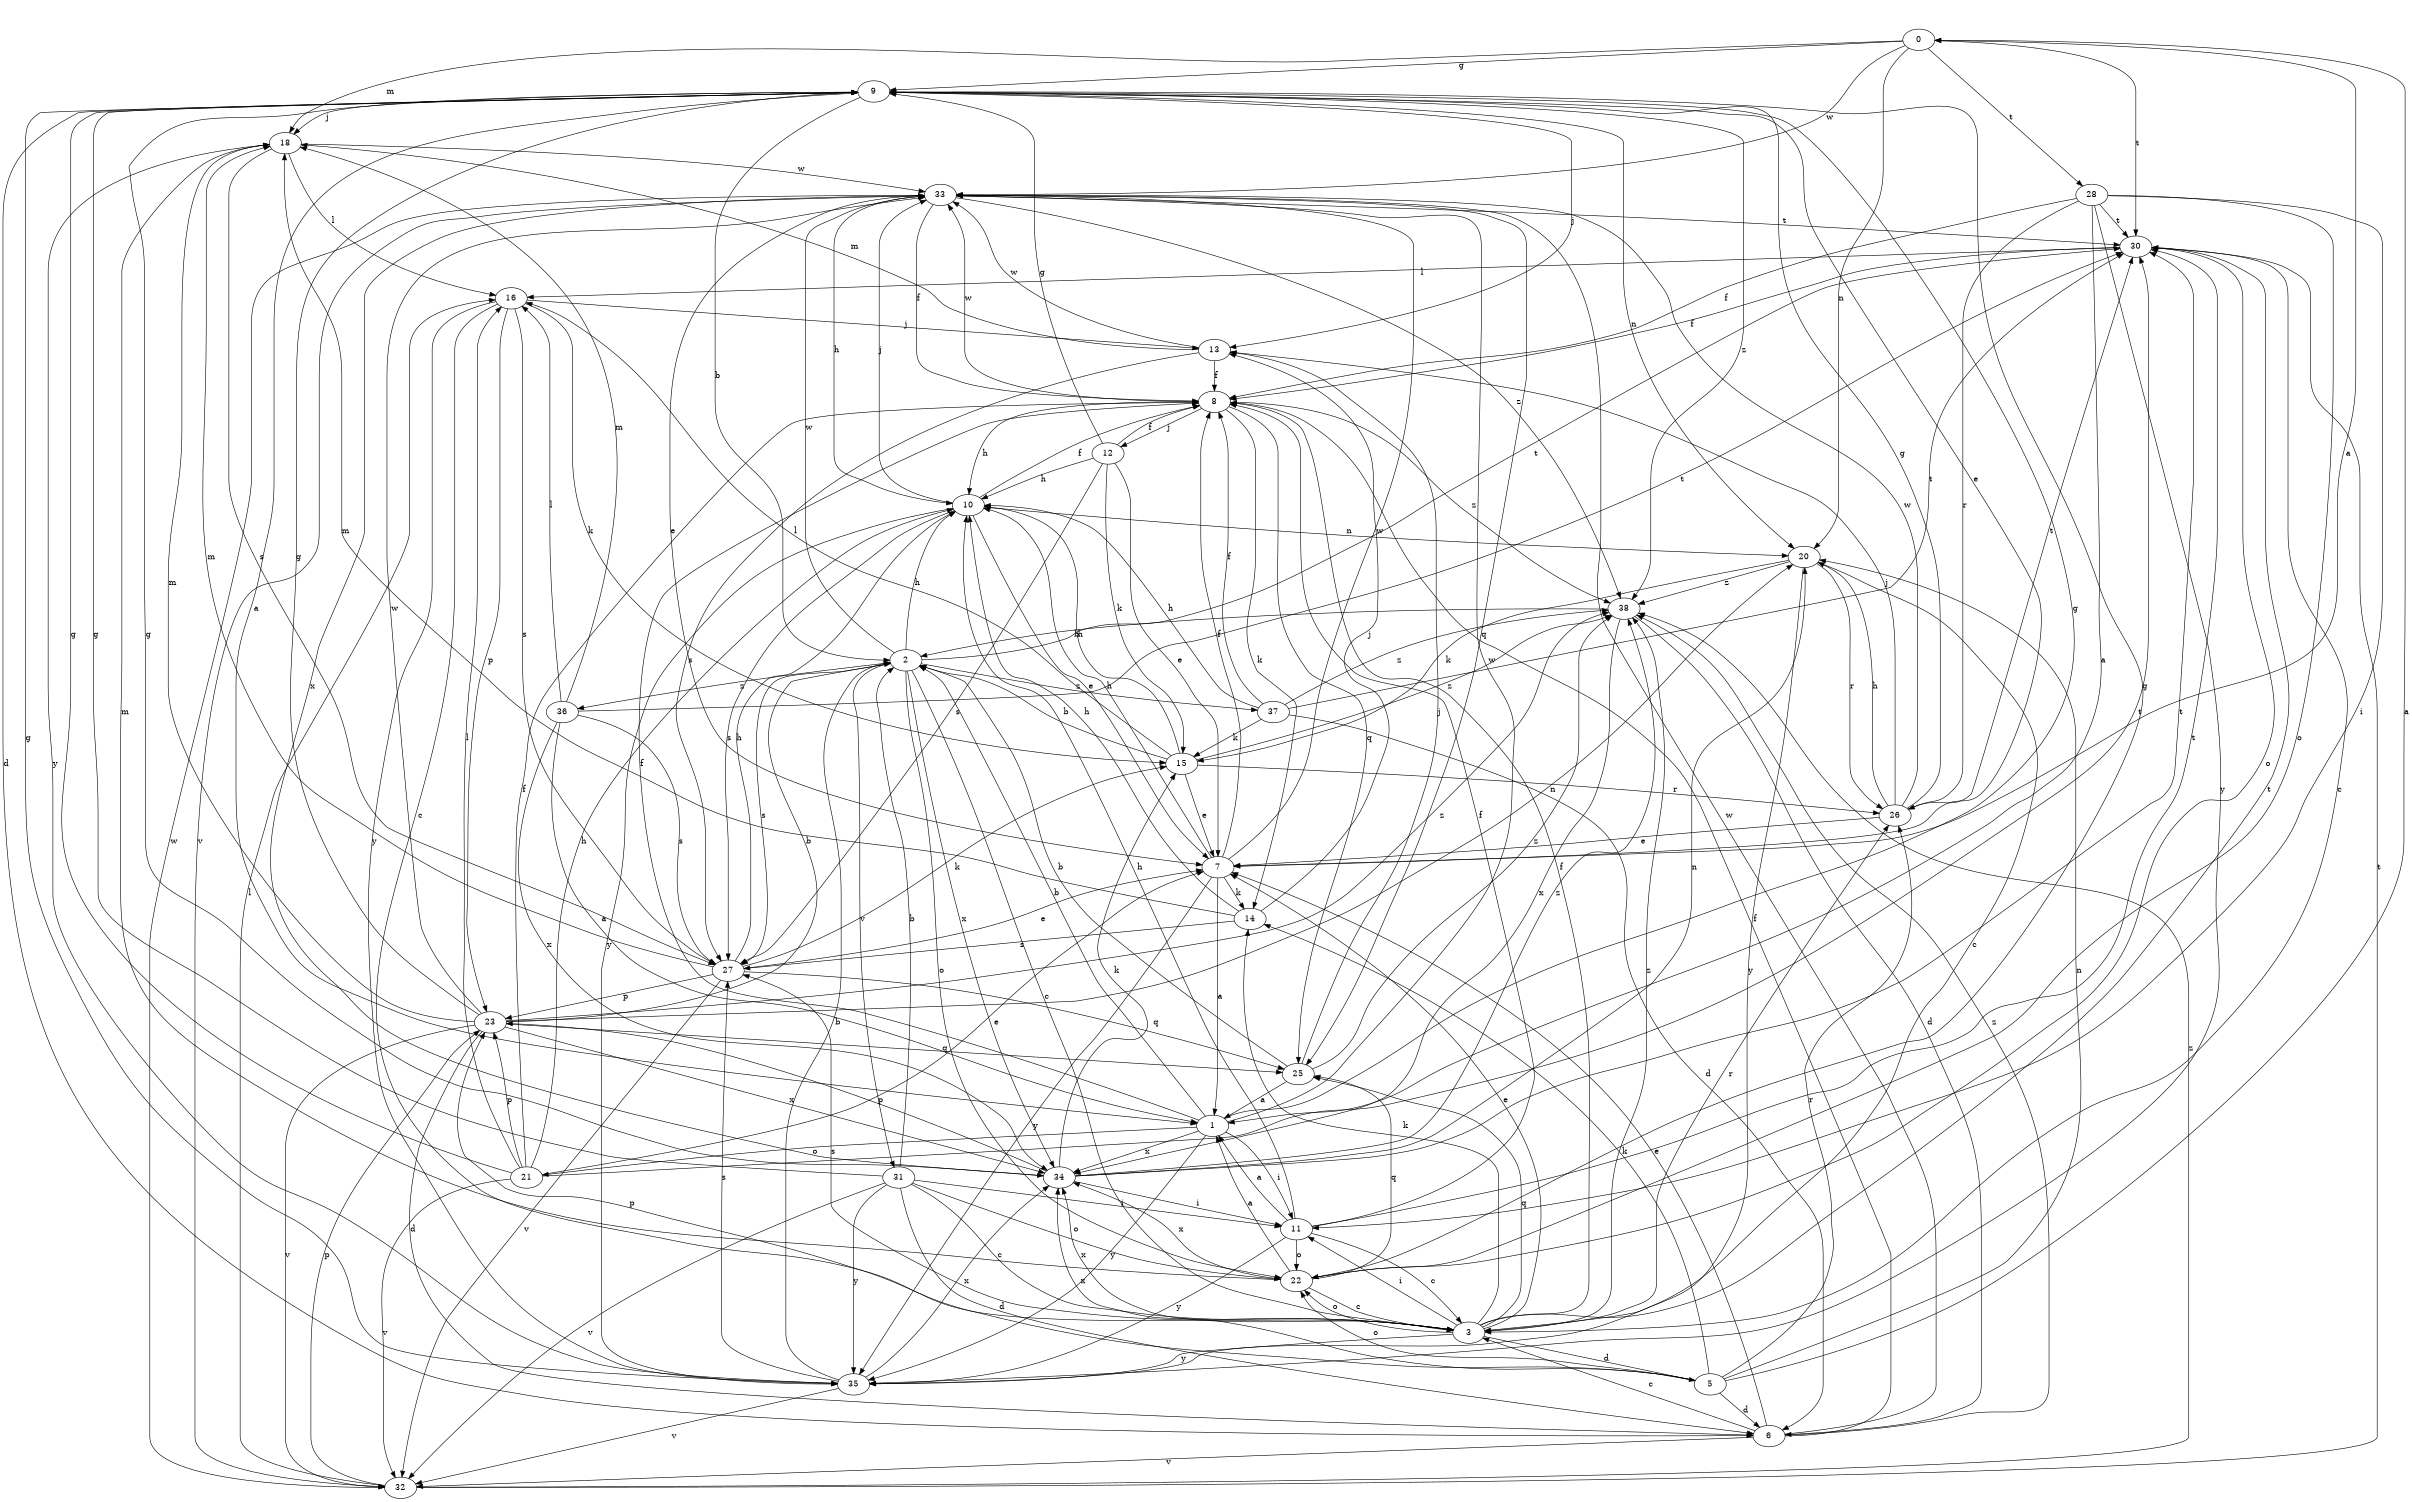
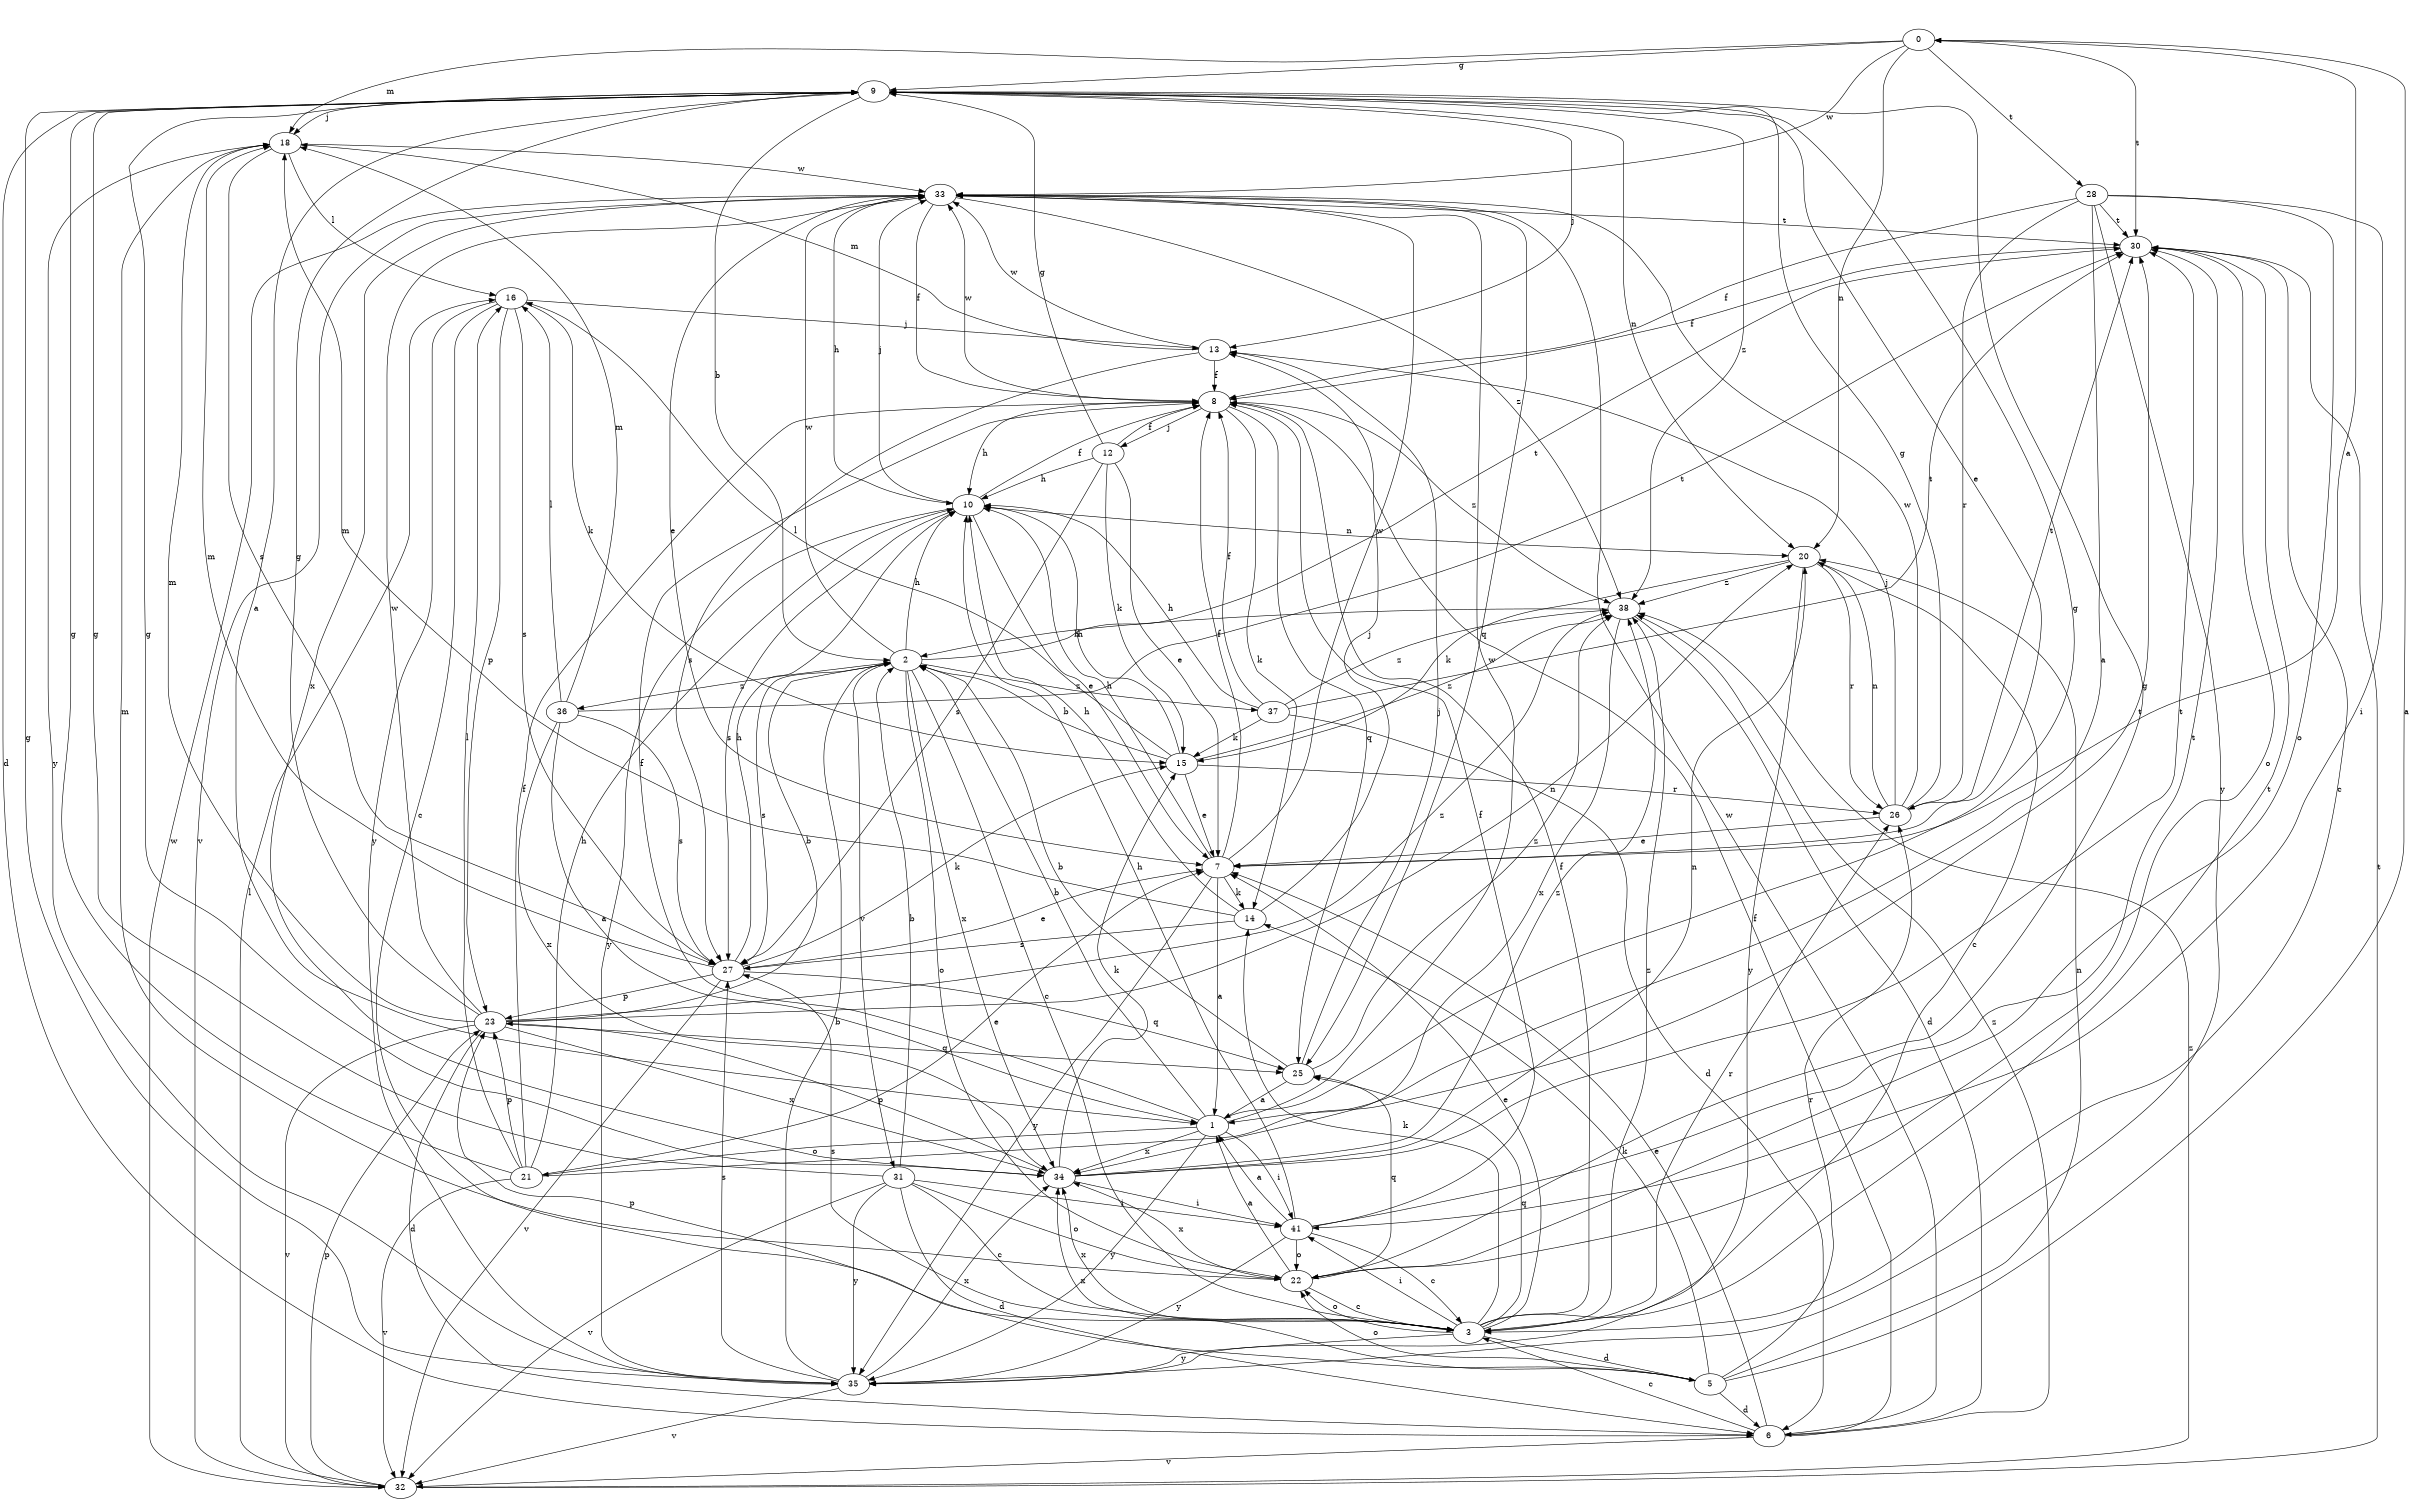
(1327, 272) -> none
(1875, 686) -> (1875, 686)
(1296, 1229) -> (1296, 1229)
